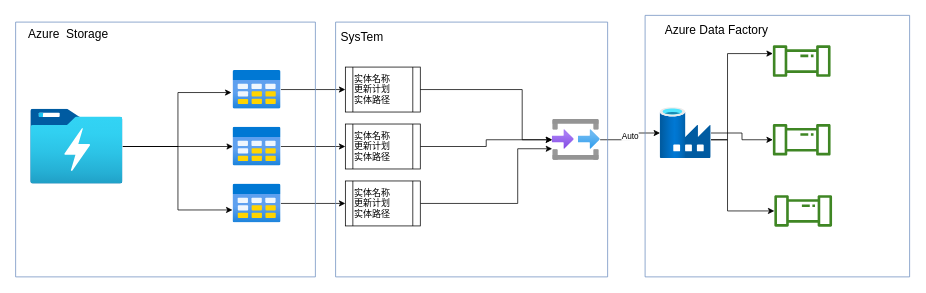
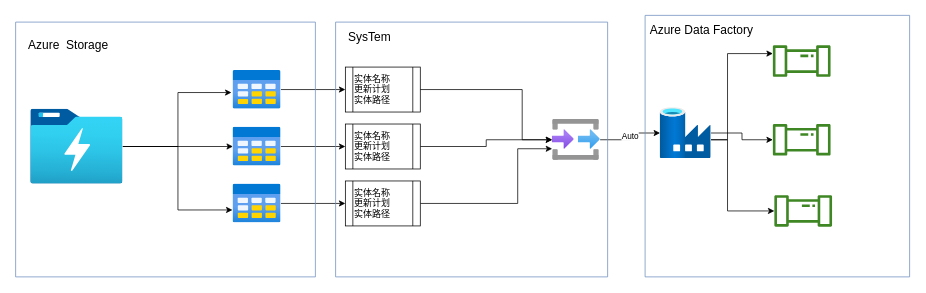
(717, 30) -> (702, 30)
(68, 34) -> (68, 45)
(362, 37) -> (369, 37)
